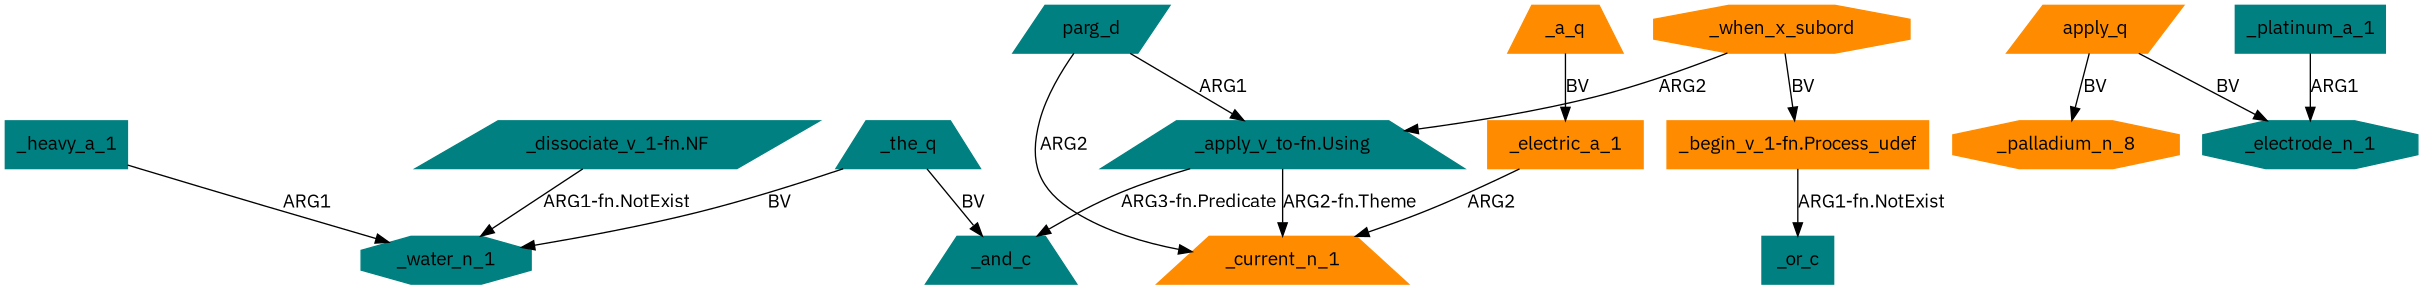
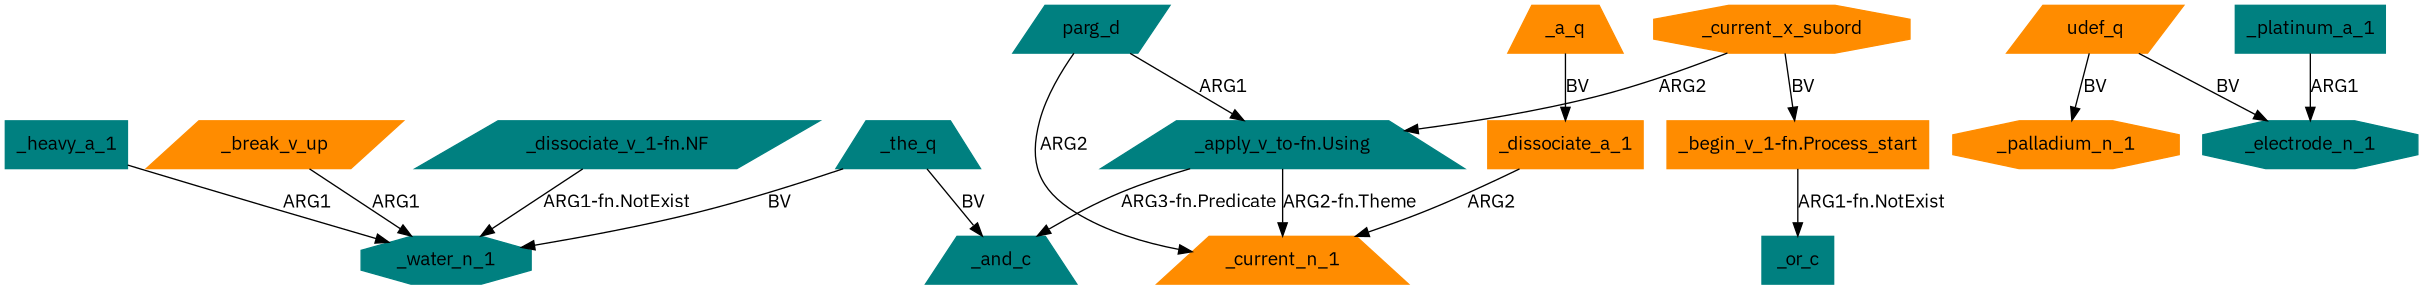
(1782, 29) -> (1782, 29)
(2095, 29) -> (2095, 29)
none -> (275, 145)
(1565, 145) -> (1565, 145)
(1798, 145) -> (1798, 145)
(2066, 145) -> (2066, 145)
